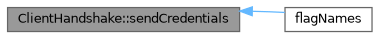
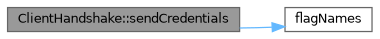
(269, 12) -> (256, 28)
